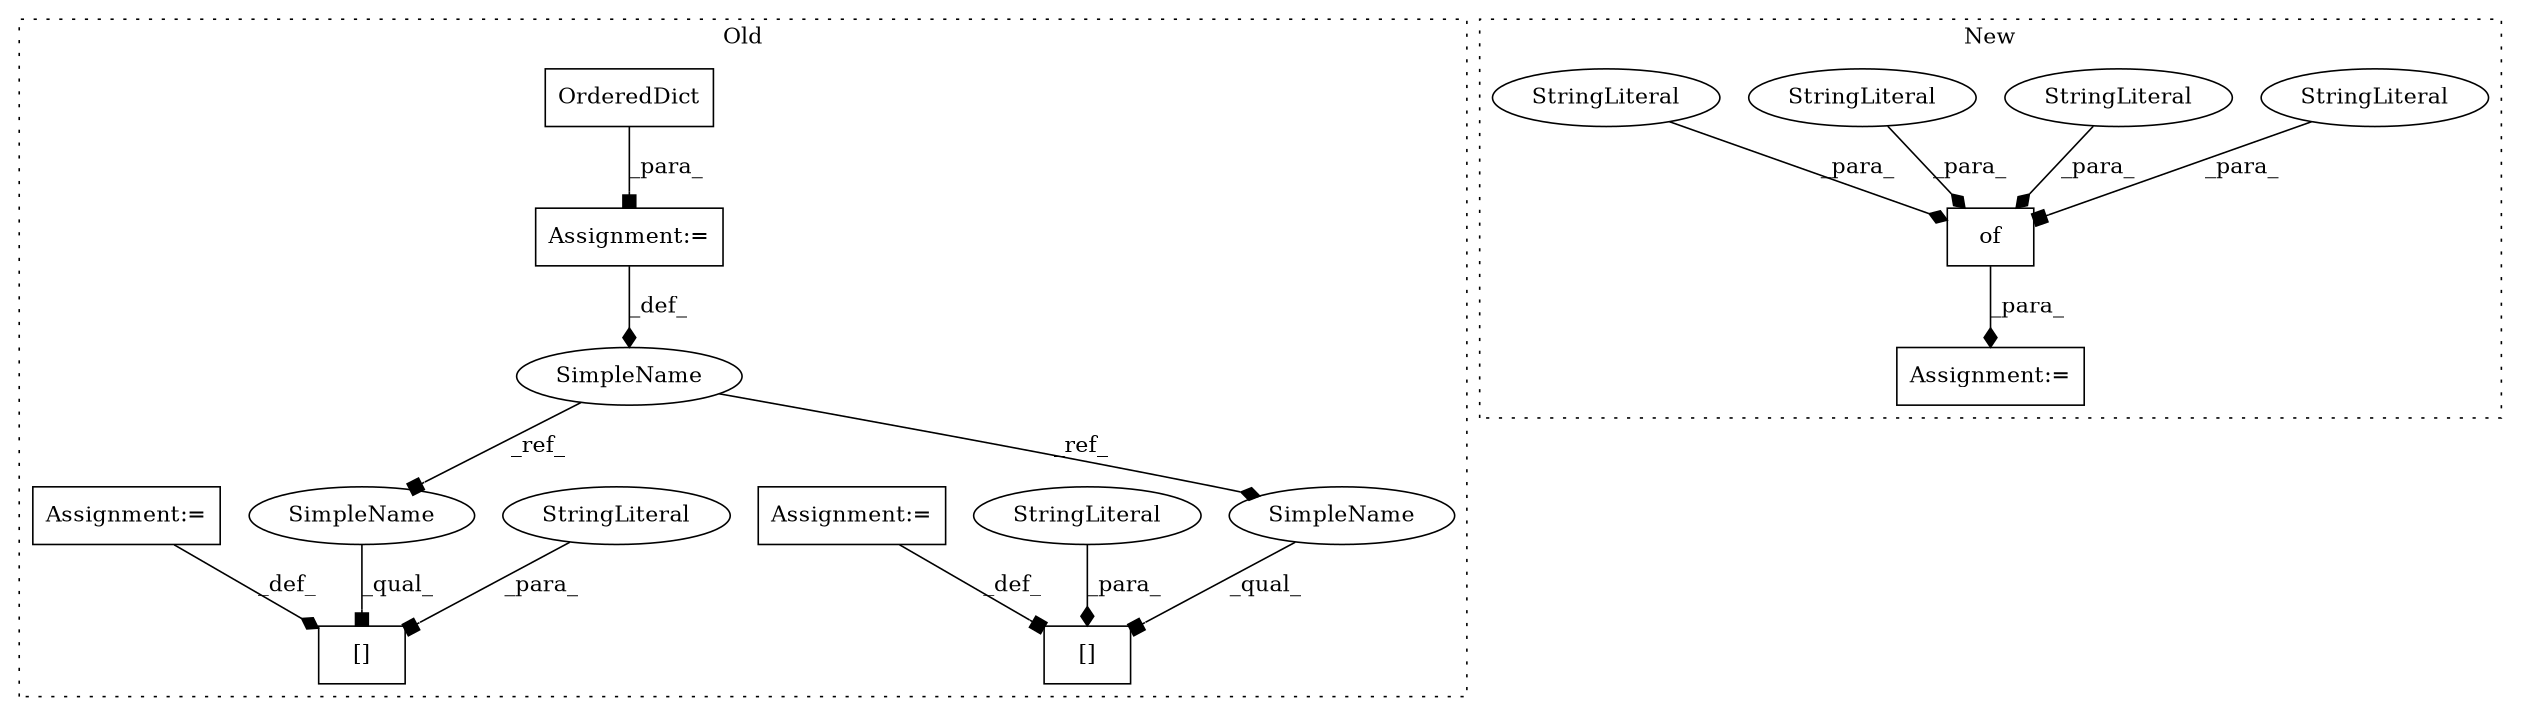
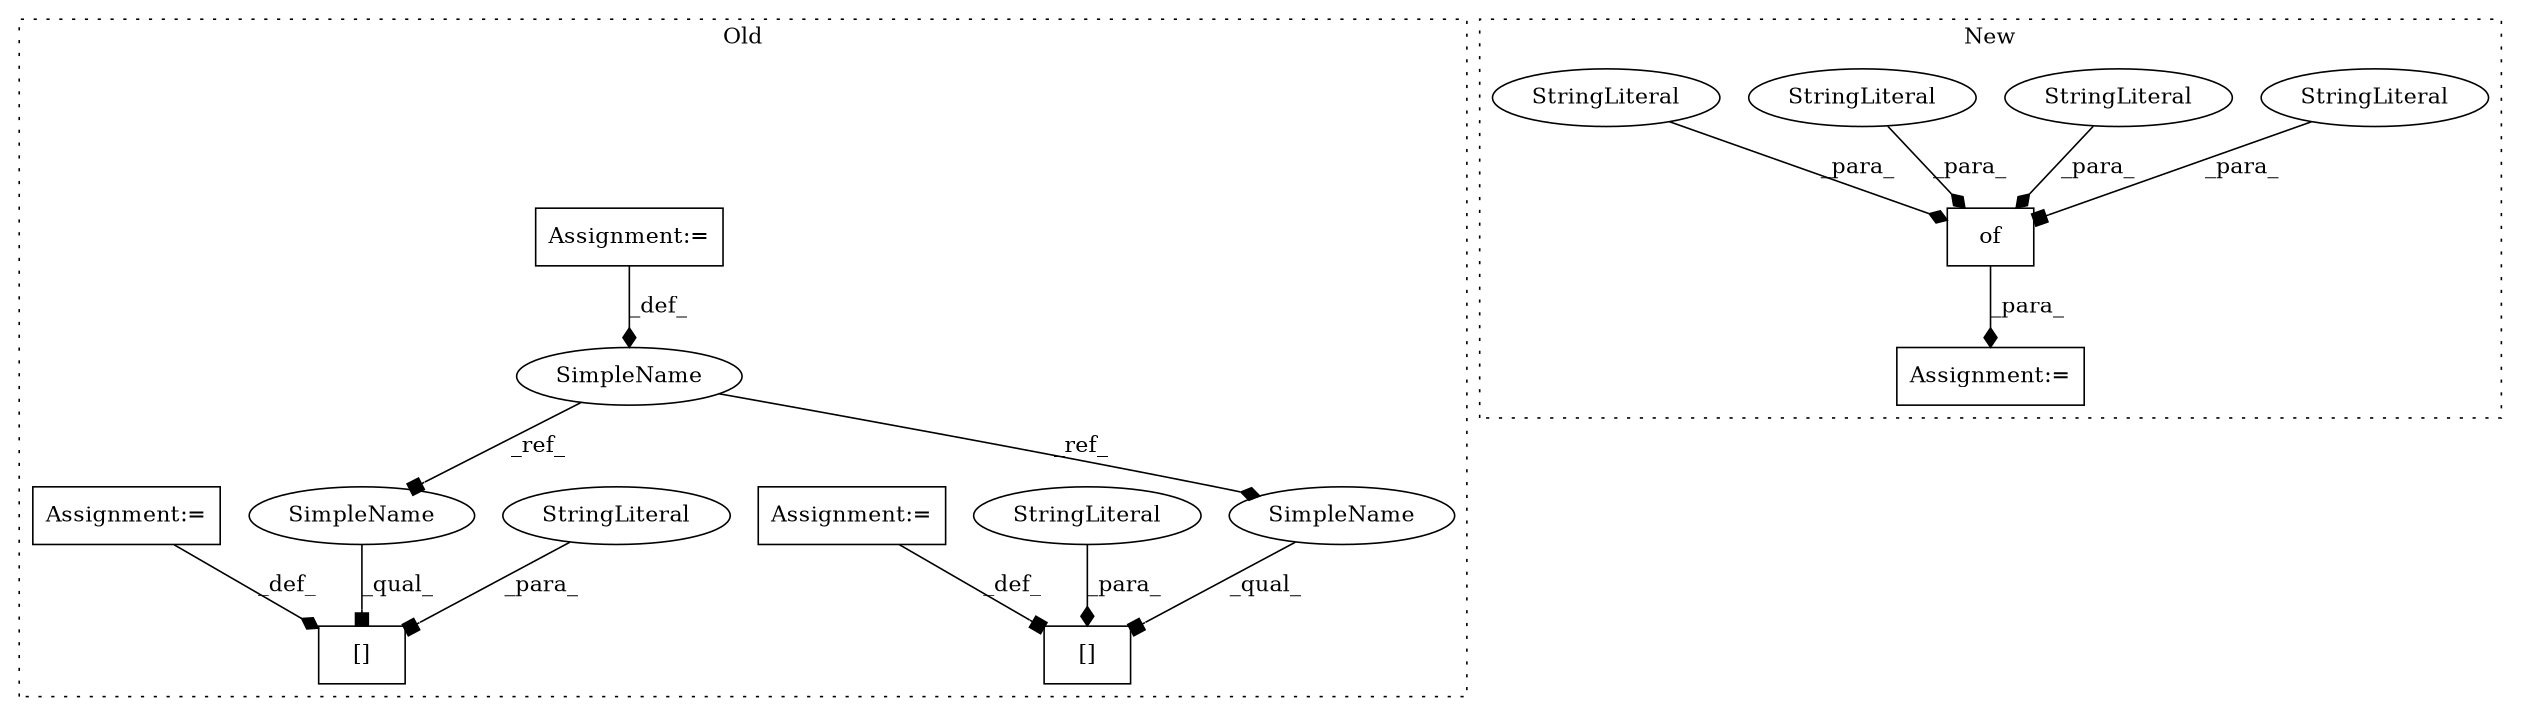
(629, 98) -> none
